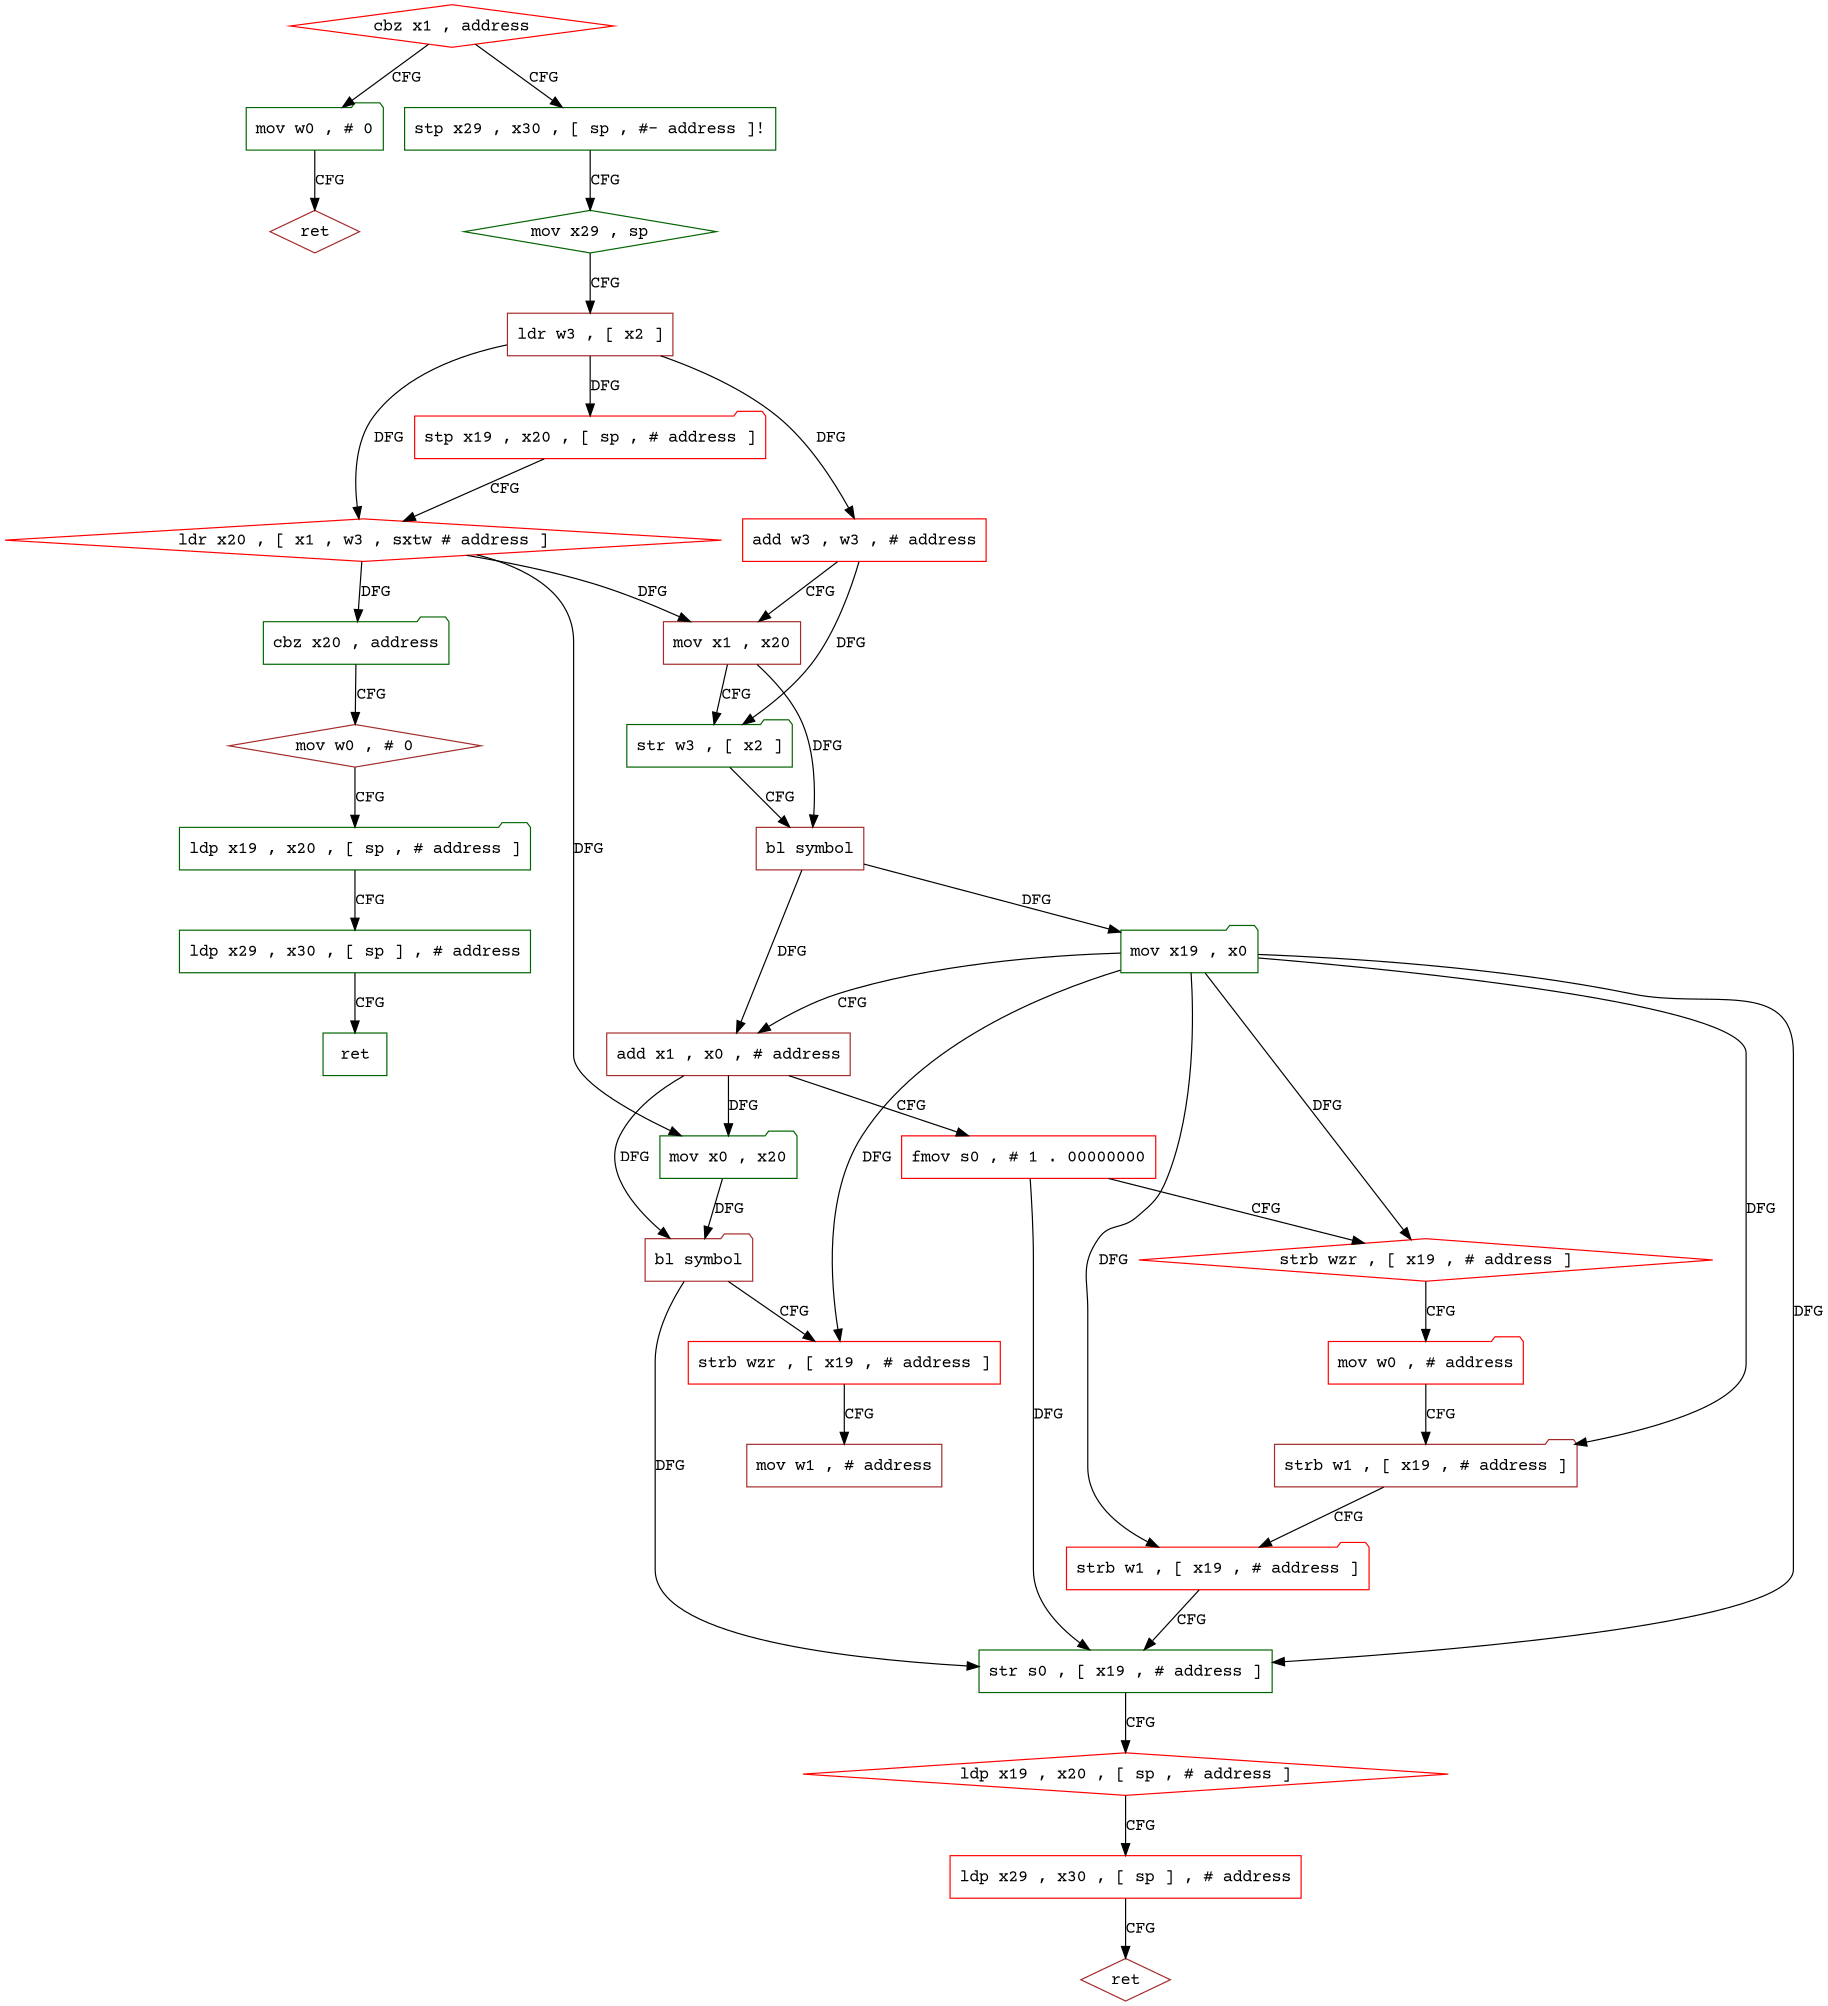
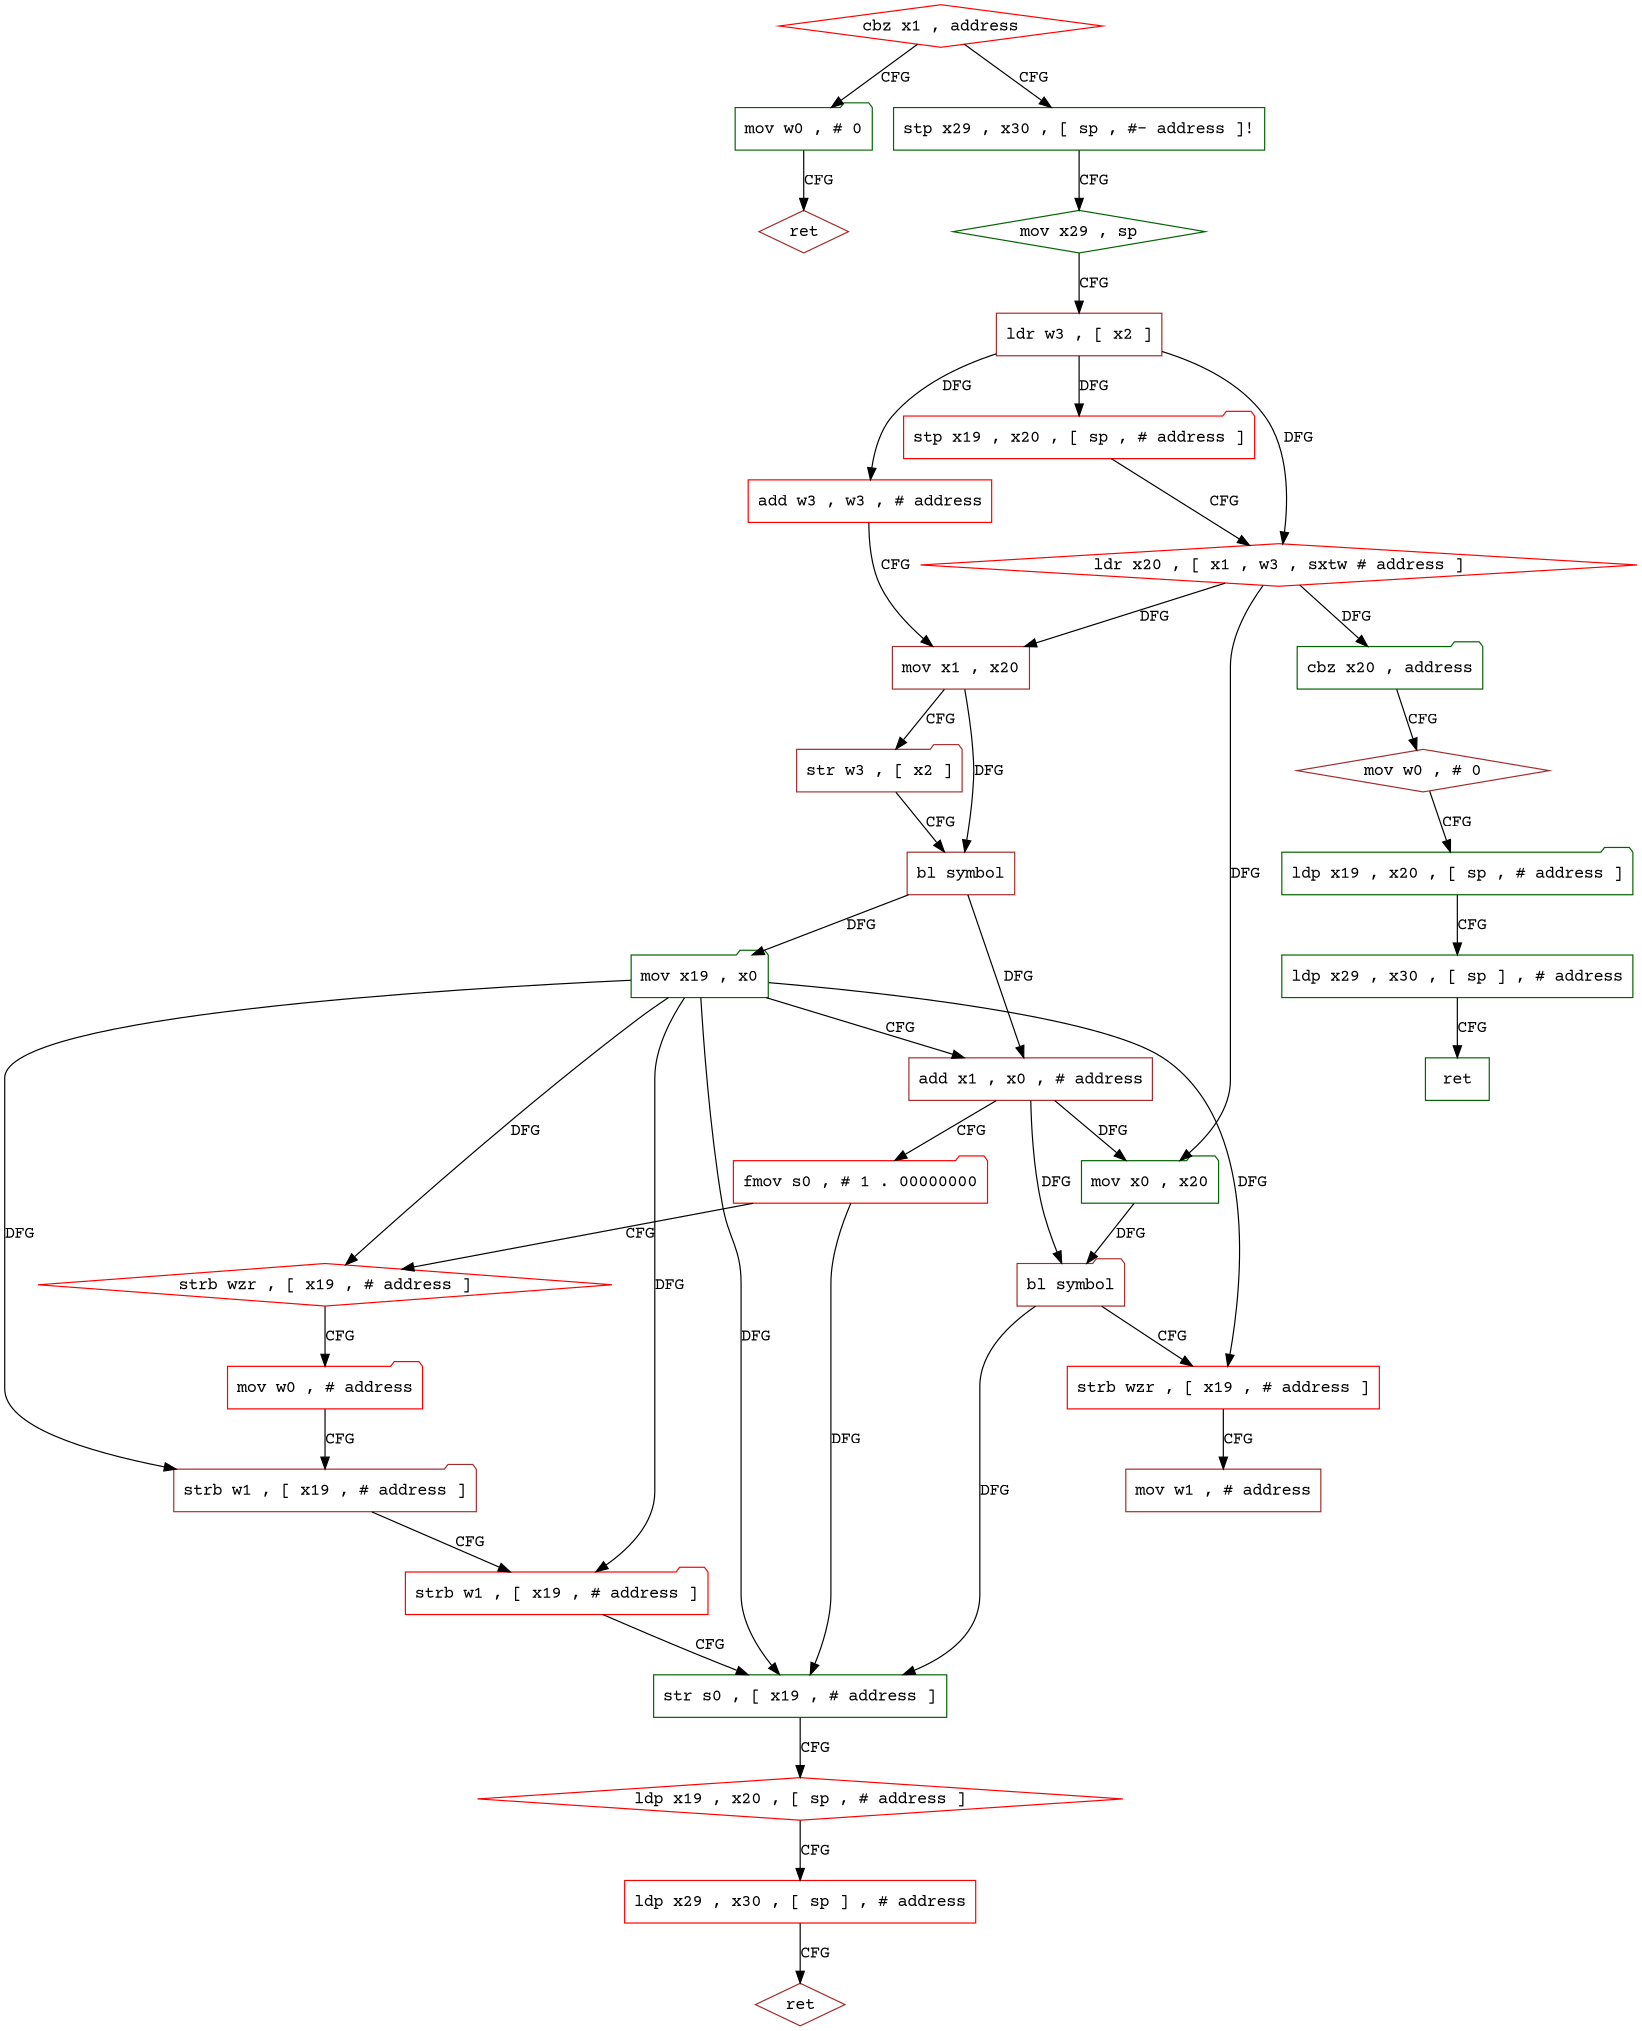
(821, 650) -> none
(710, 746) -> (879, 771)
(1029, 1157) -> (860, 1182)
